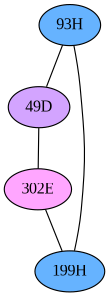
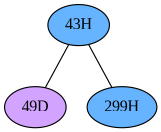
(70, 25) -> (79, 25)
(38, 189) -> none
(70, 271) -> (122, 107)
